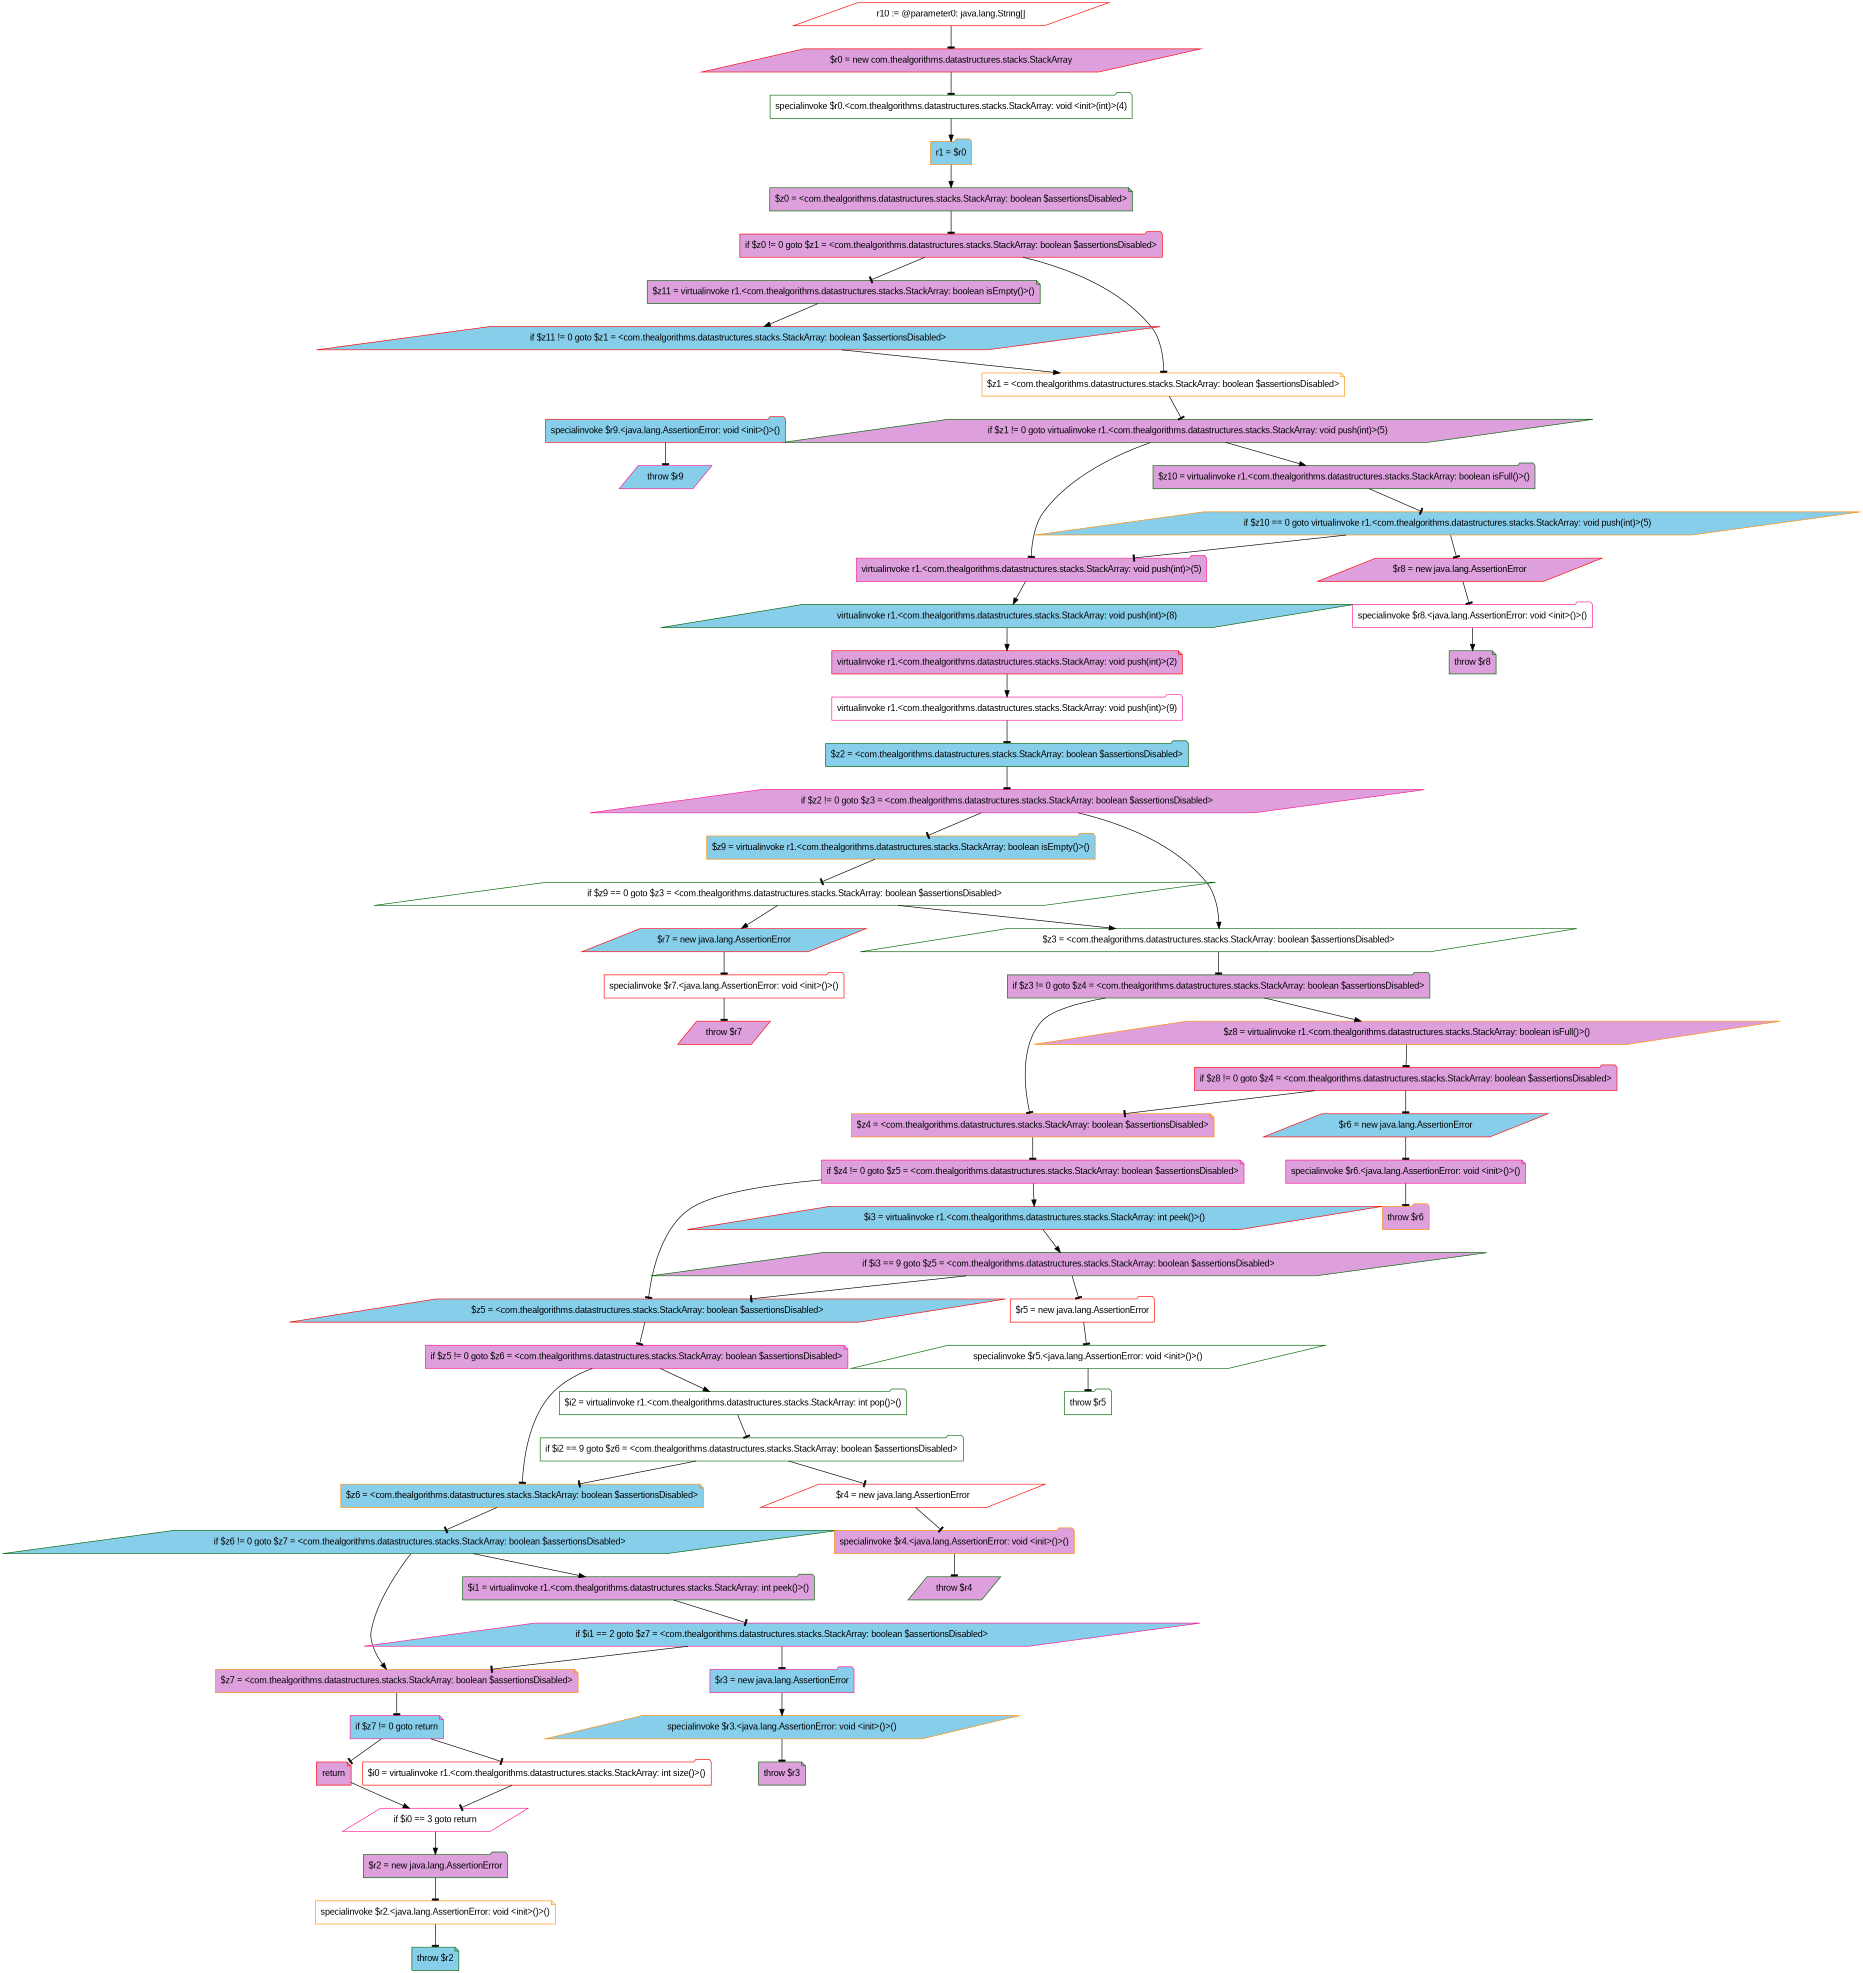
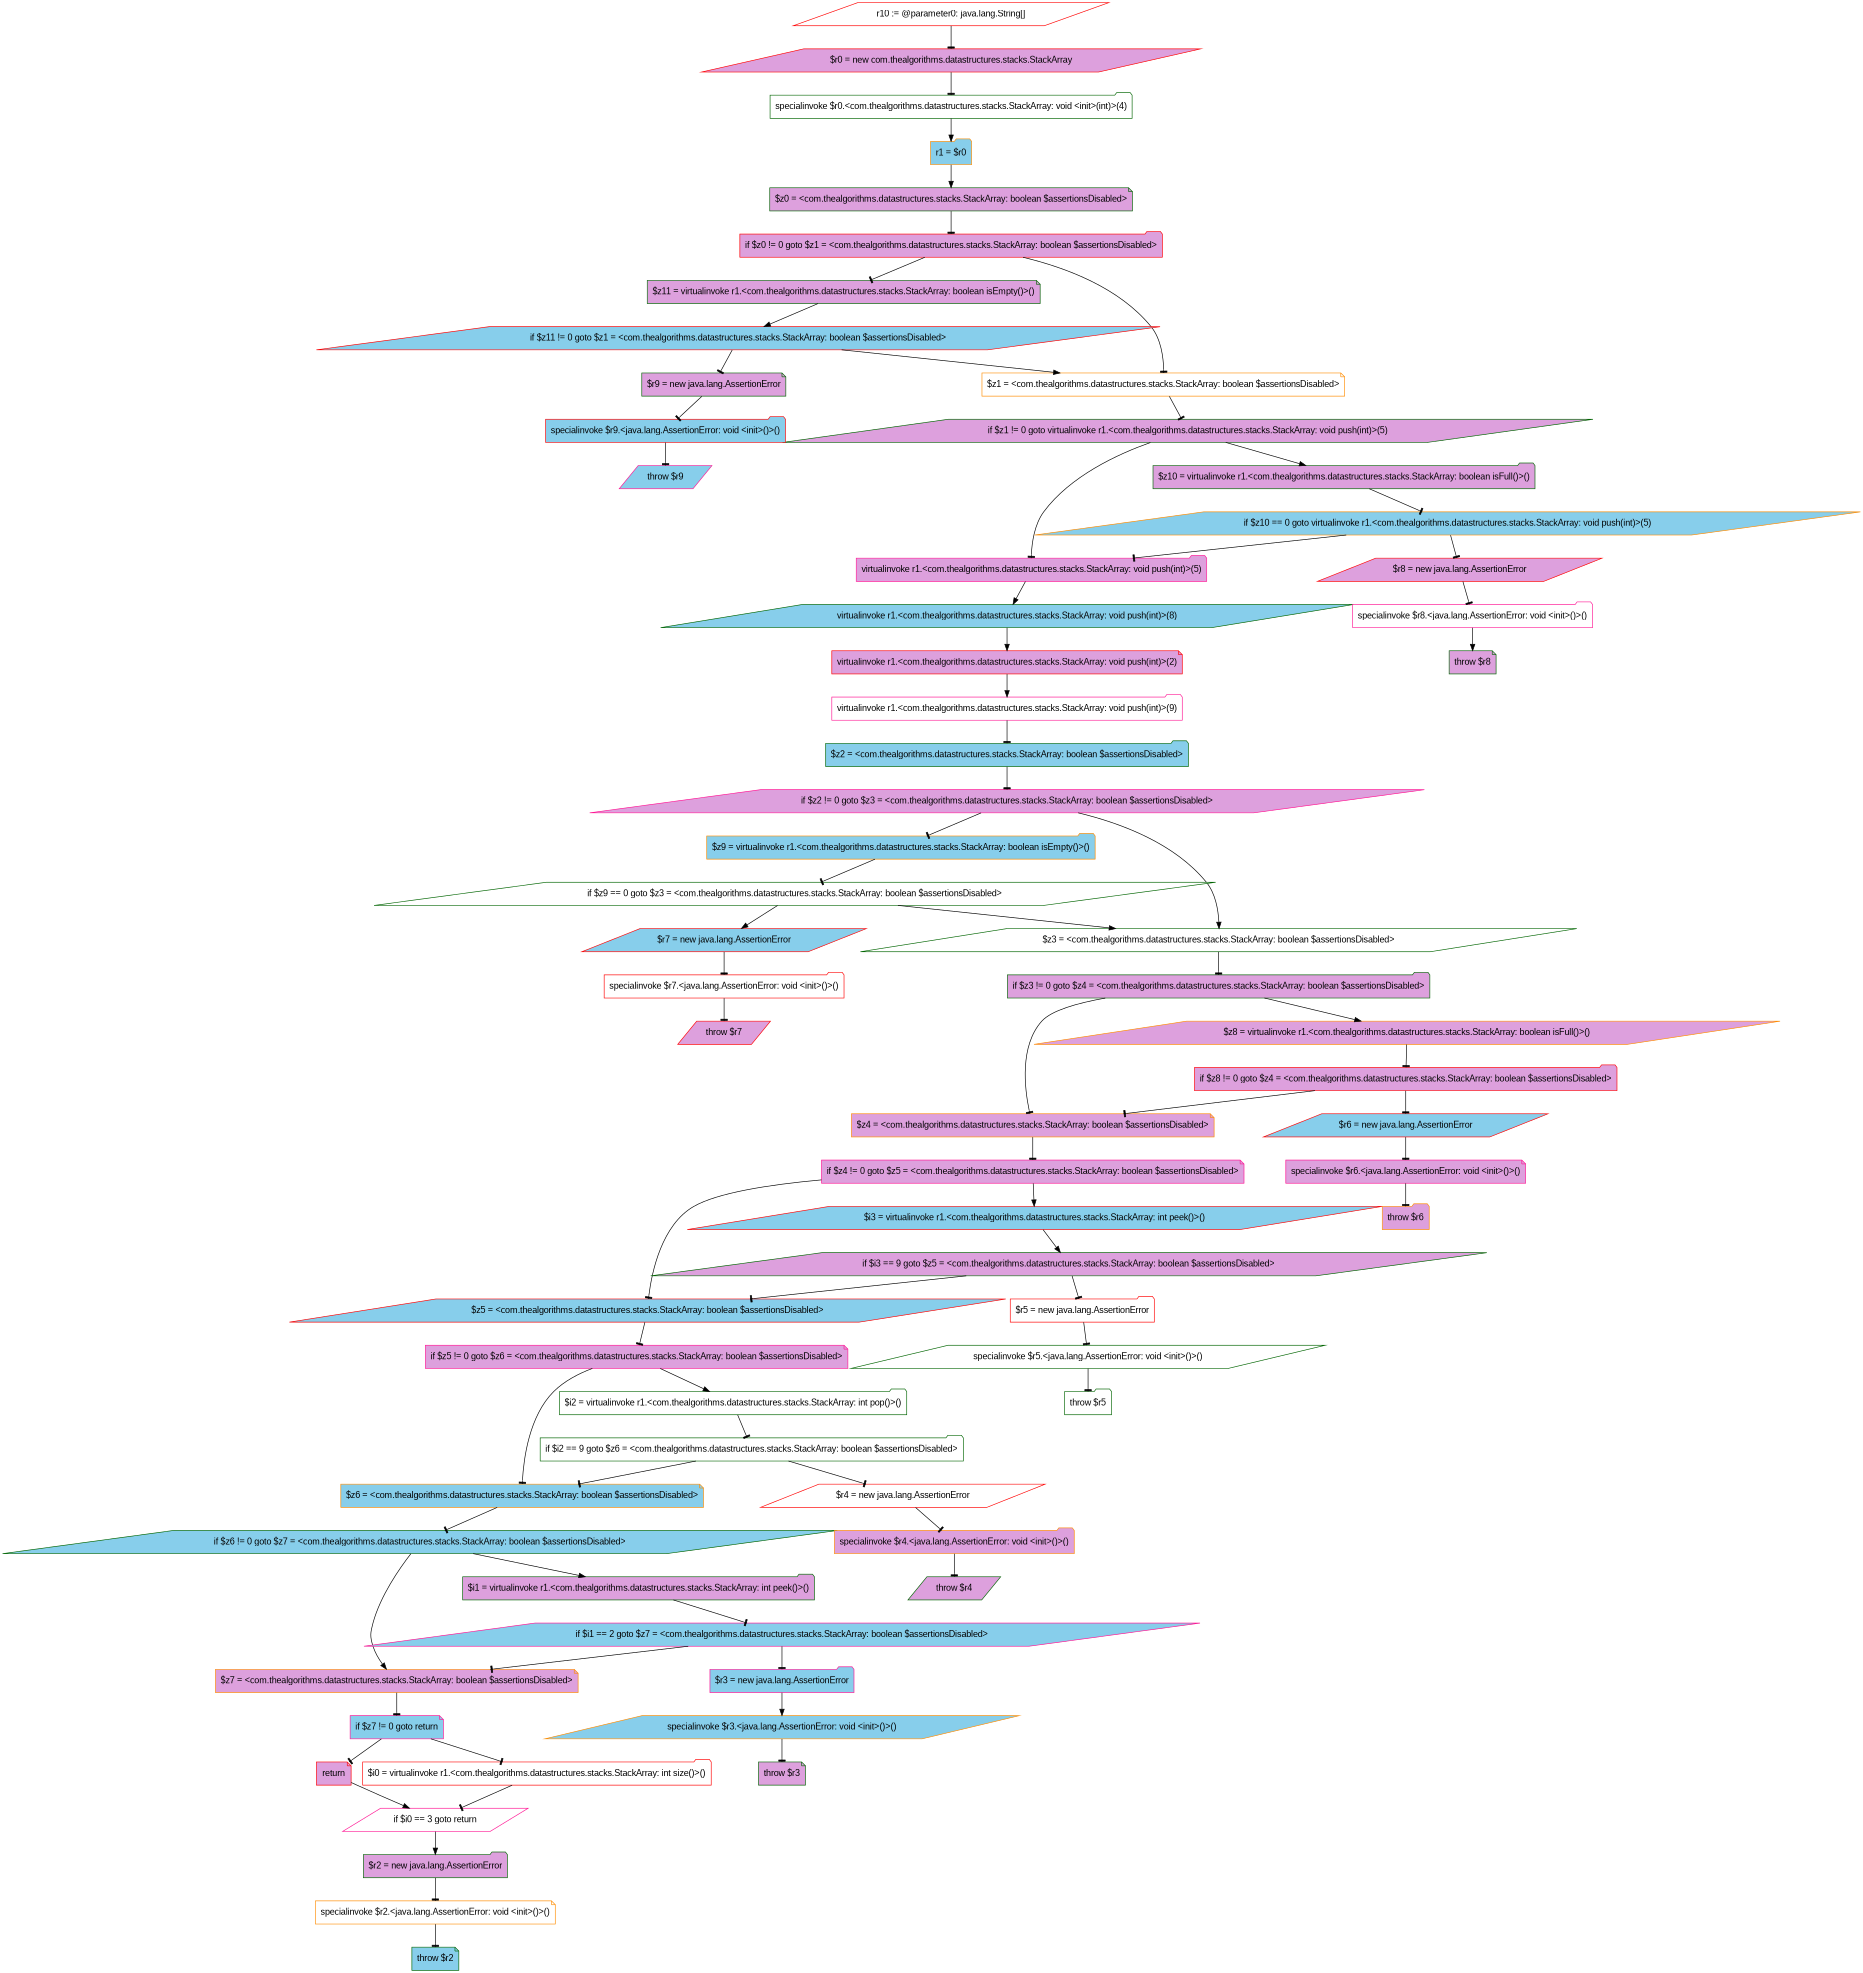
none -> (714, 385)
